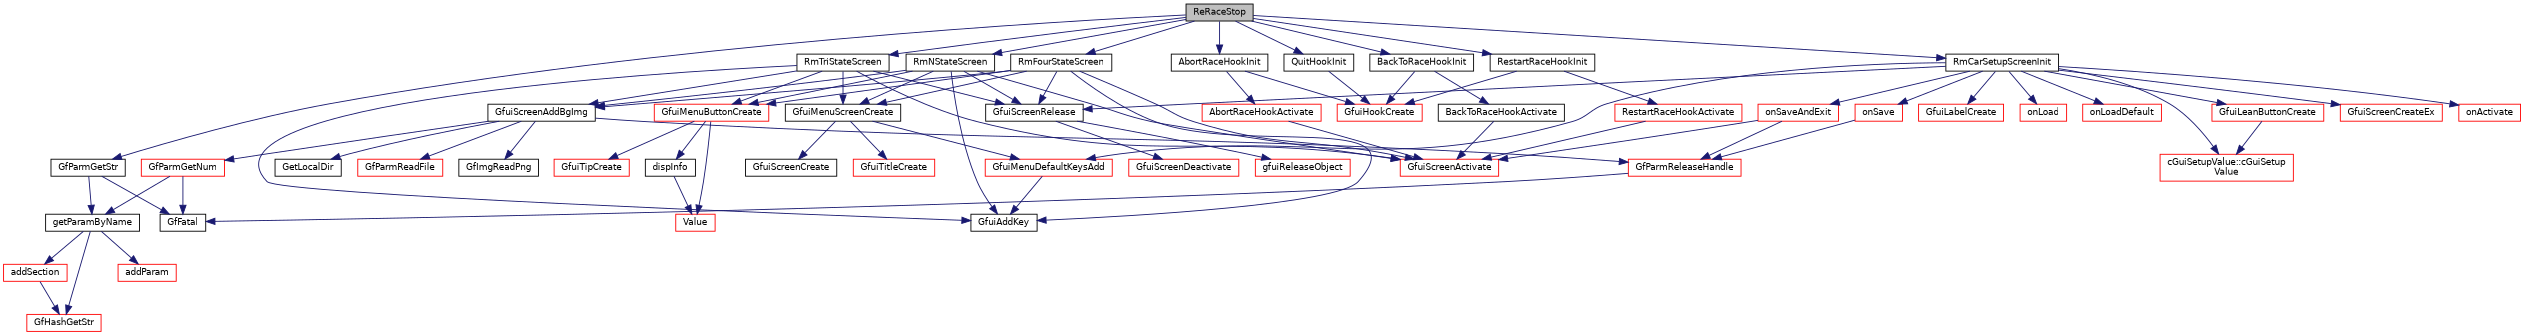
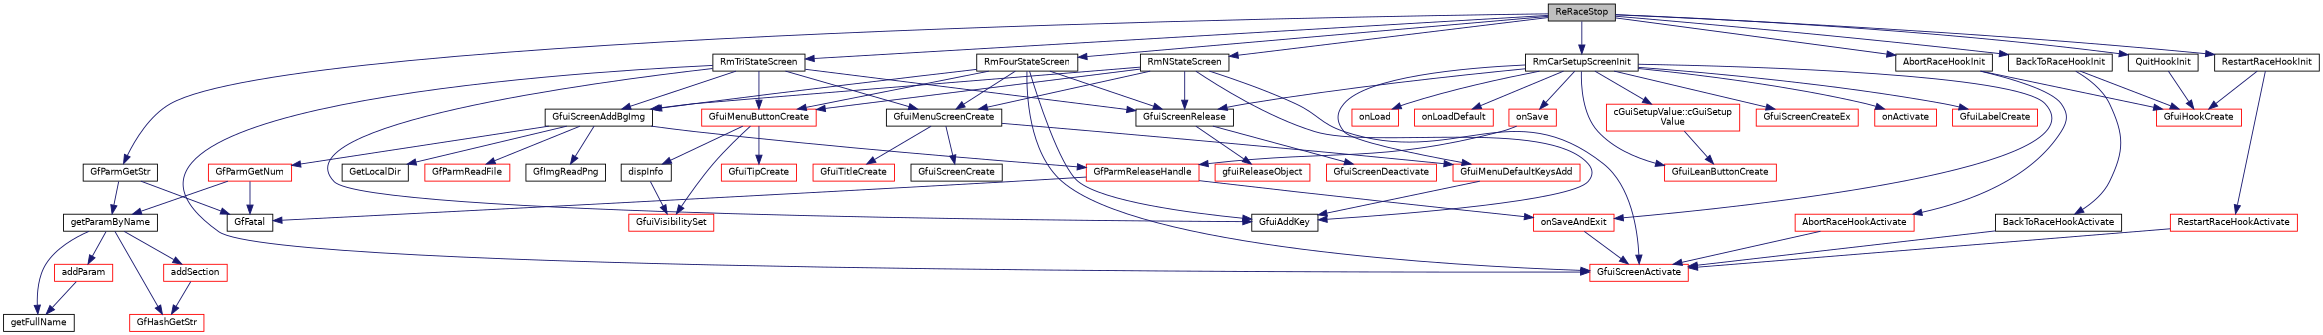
(2252, 134) -> (1696, 144)
(1746, 138) -> (1362, 199)
(695, 223) -> (671, 223)
none -> (39, 323)
